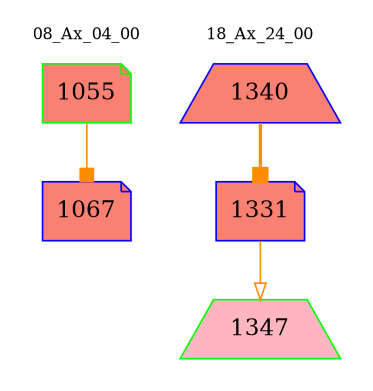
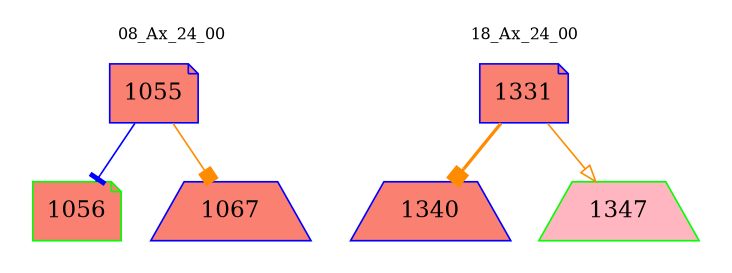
(87, 35) -> (172, 35)
(87, 93) -> (154, 93)
(260, 144) -> (482, 146)
none -> (77, 211)
(87, 211) -> (231, 211)
